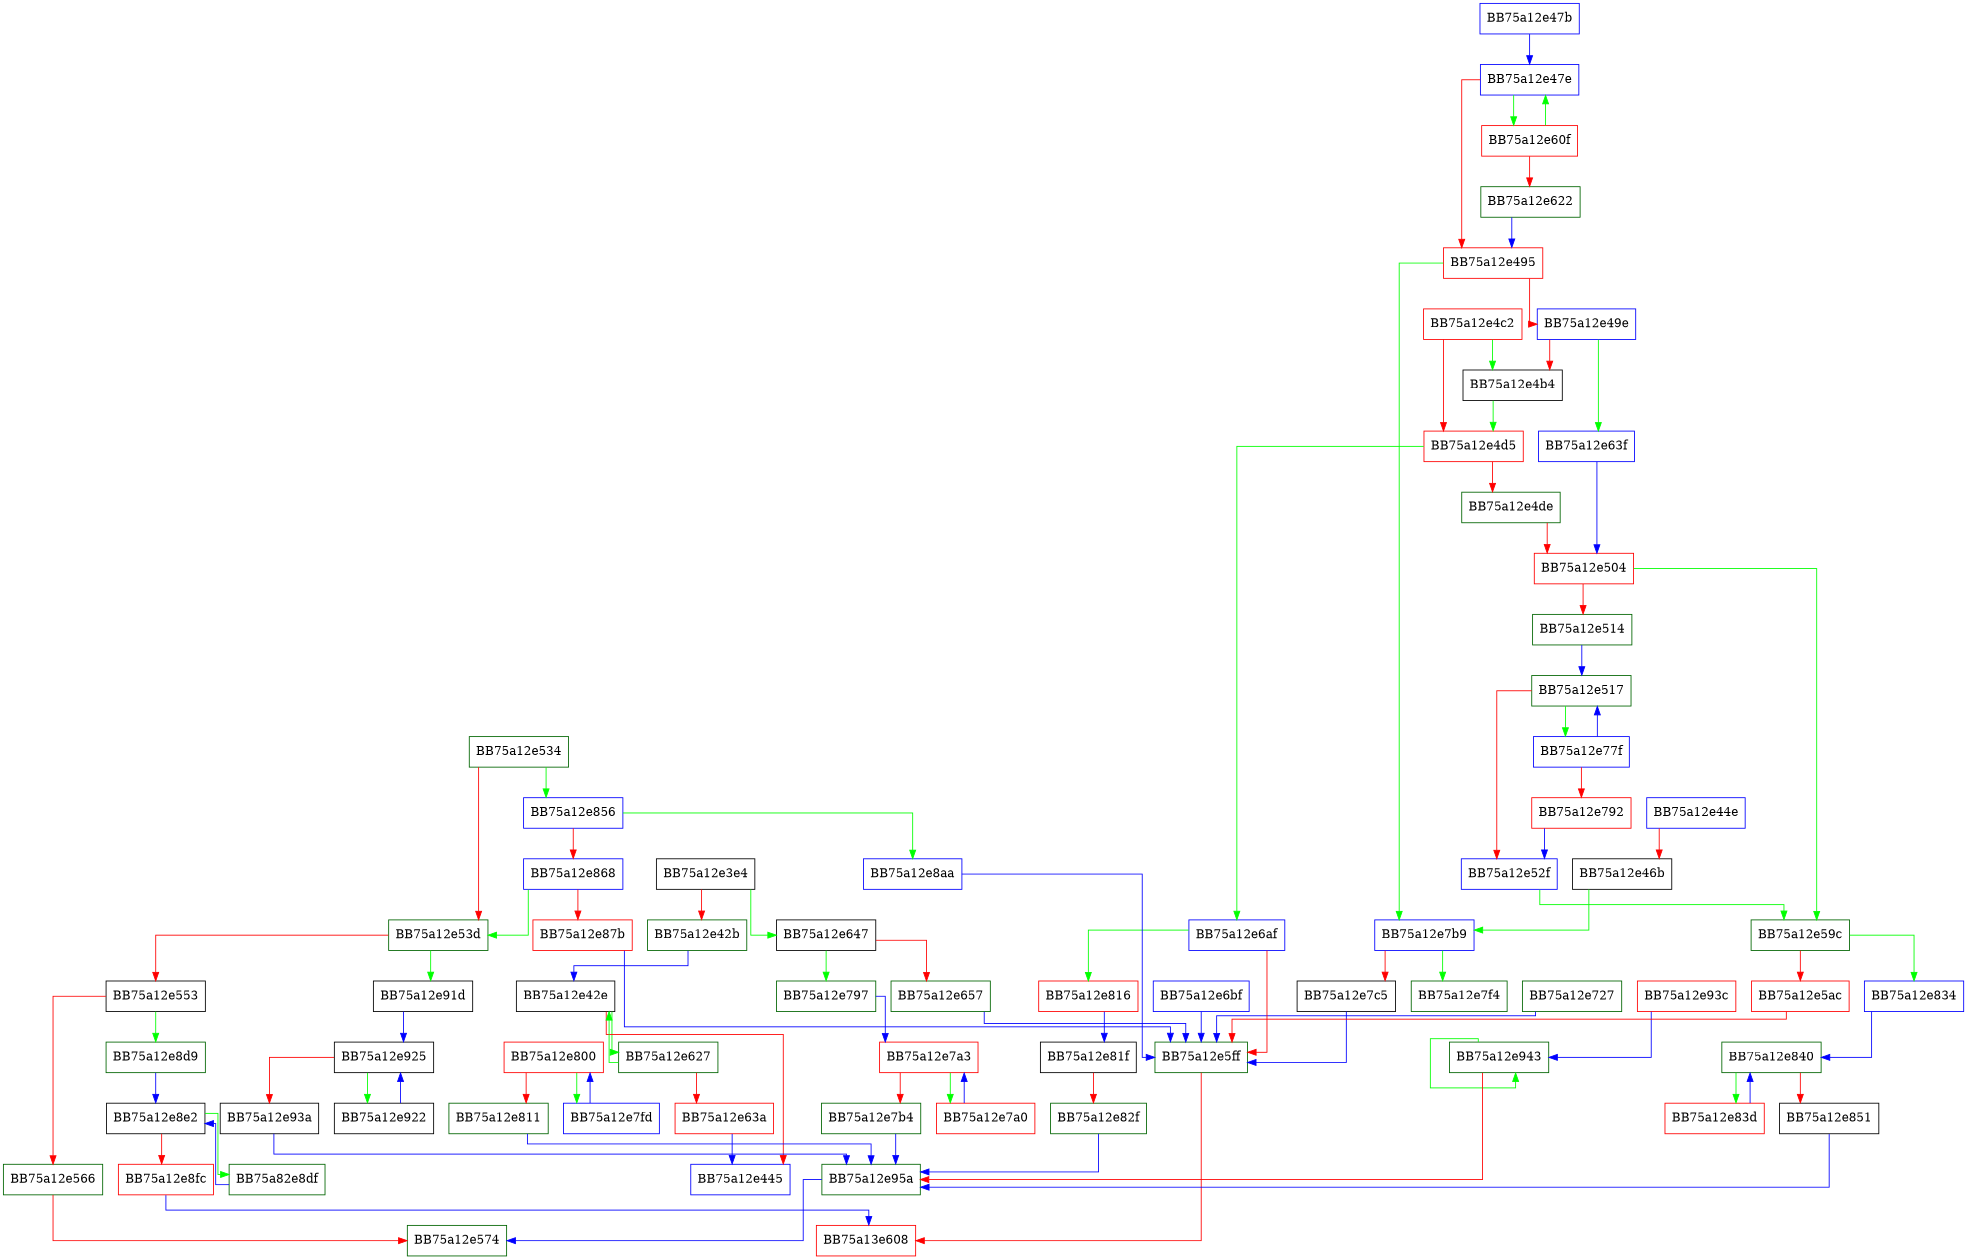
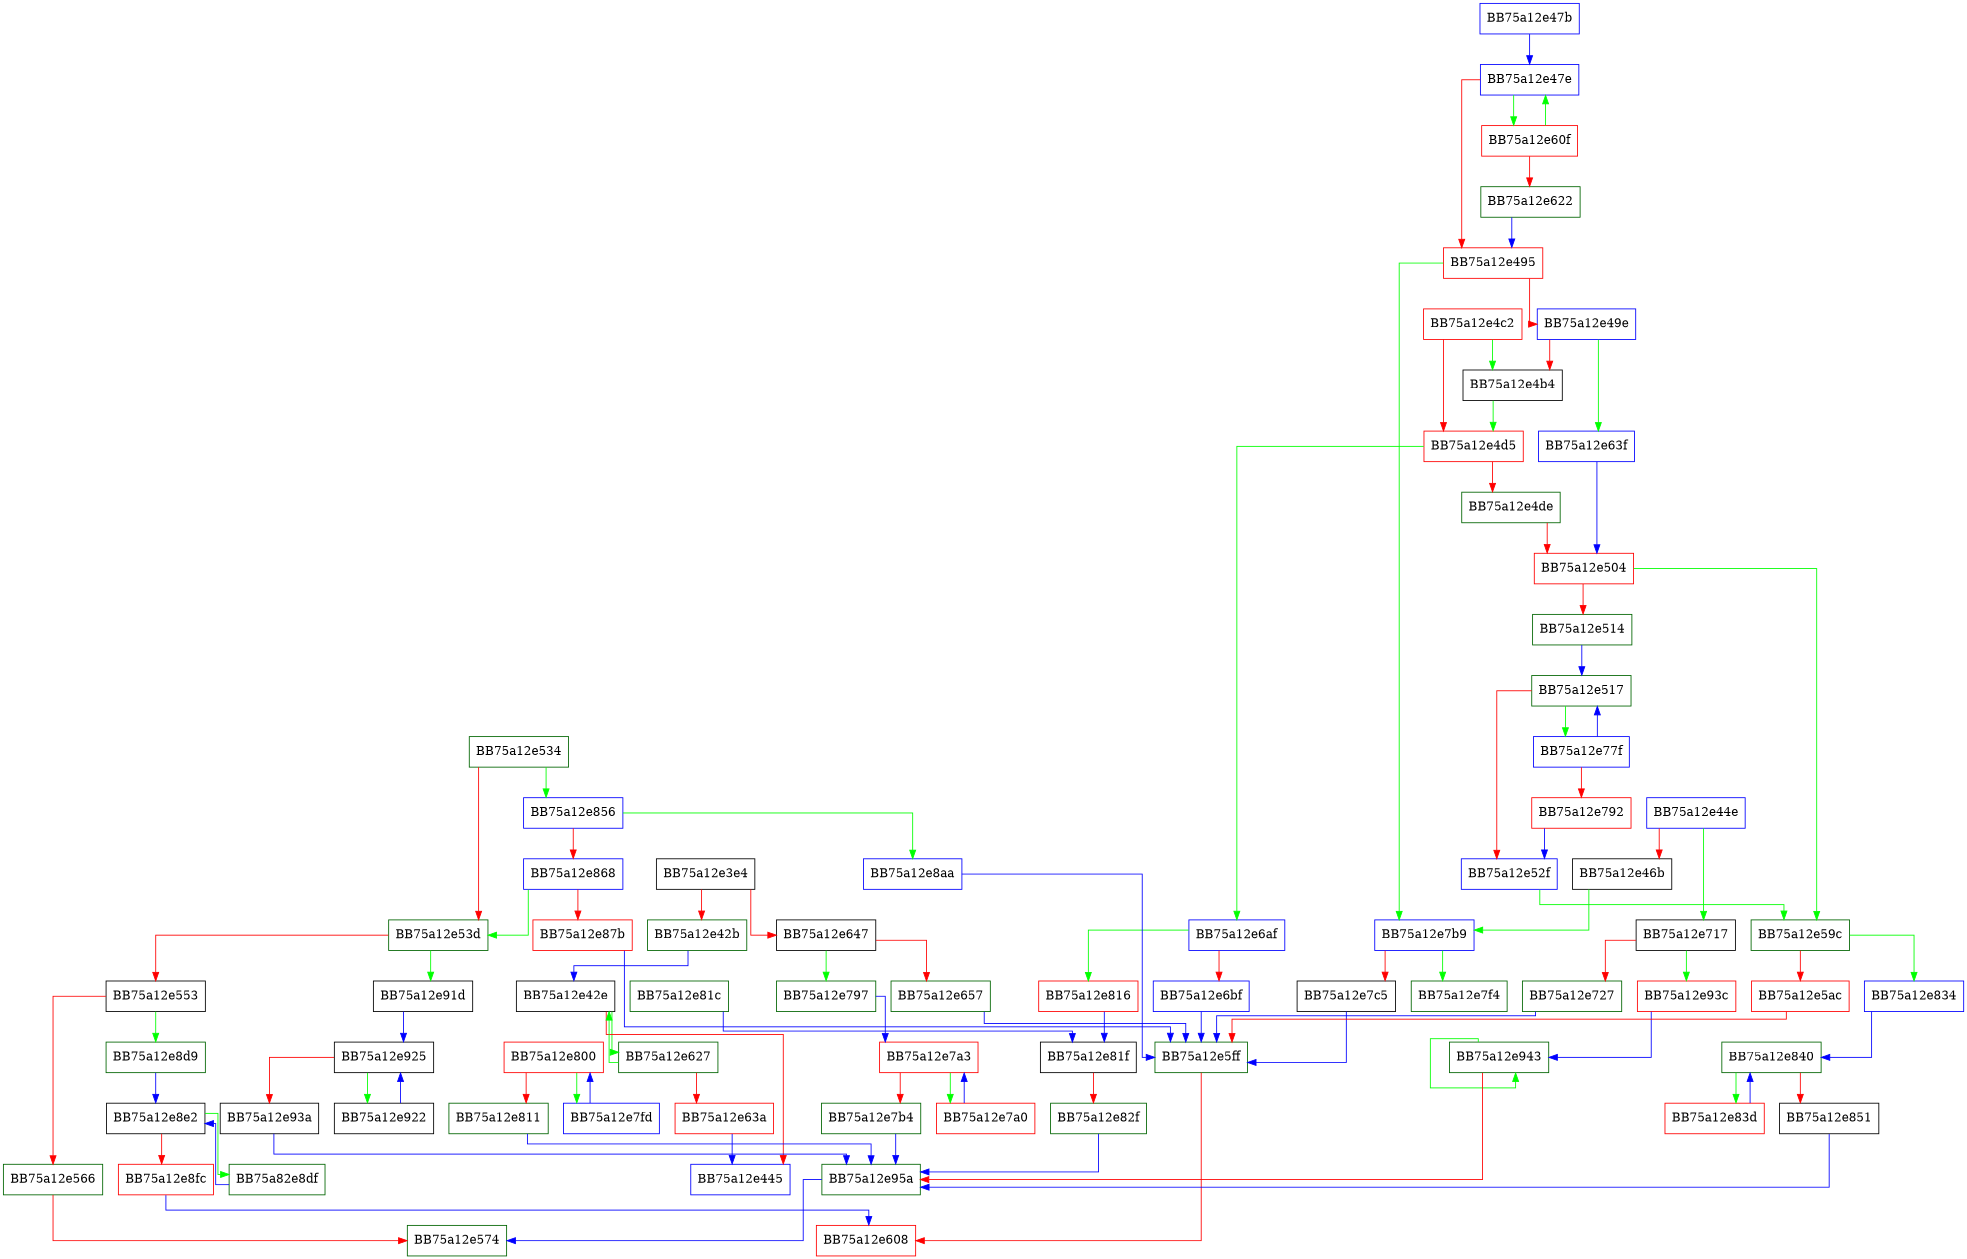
(751, 921) -> (751, 921)
none -> (1686, 935)
none -> (679, 996)
(1267, 1007) -> (1219, 961)
(866, 1241) -> (866, 1241)
